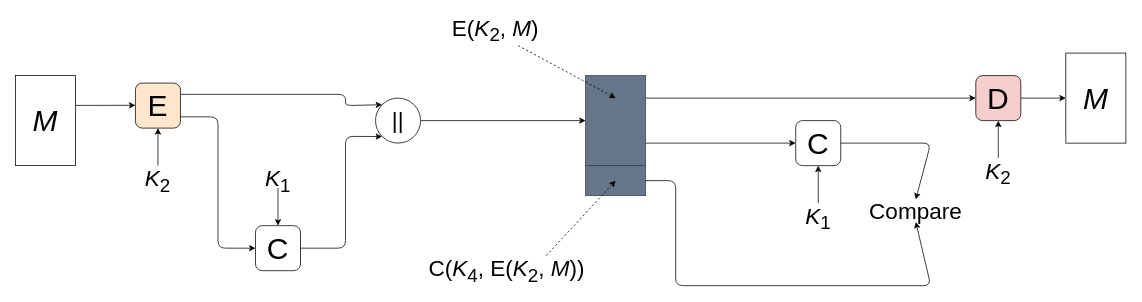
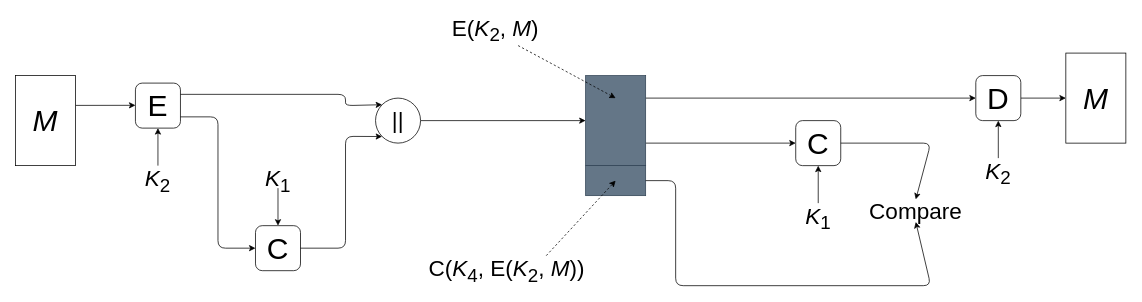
(998, 98) -> (998, 98)
(158, 105) -> (158, 105)
